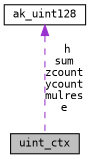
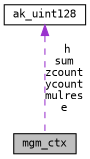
(45, 144) -> (45, 144)
